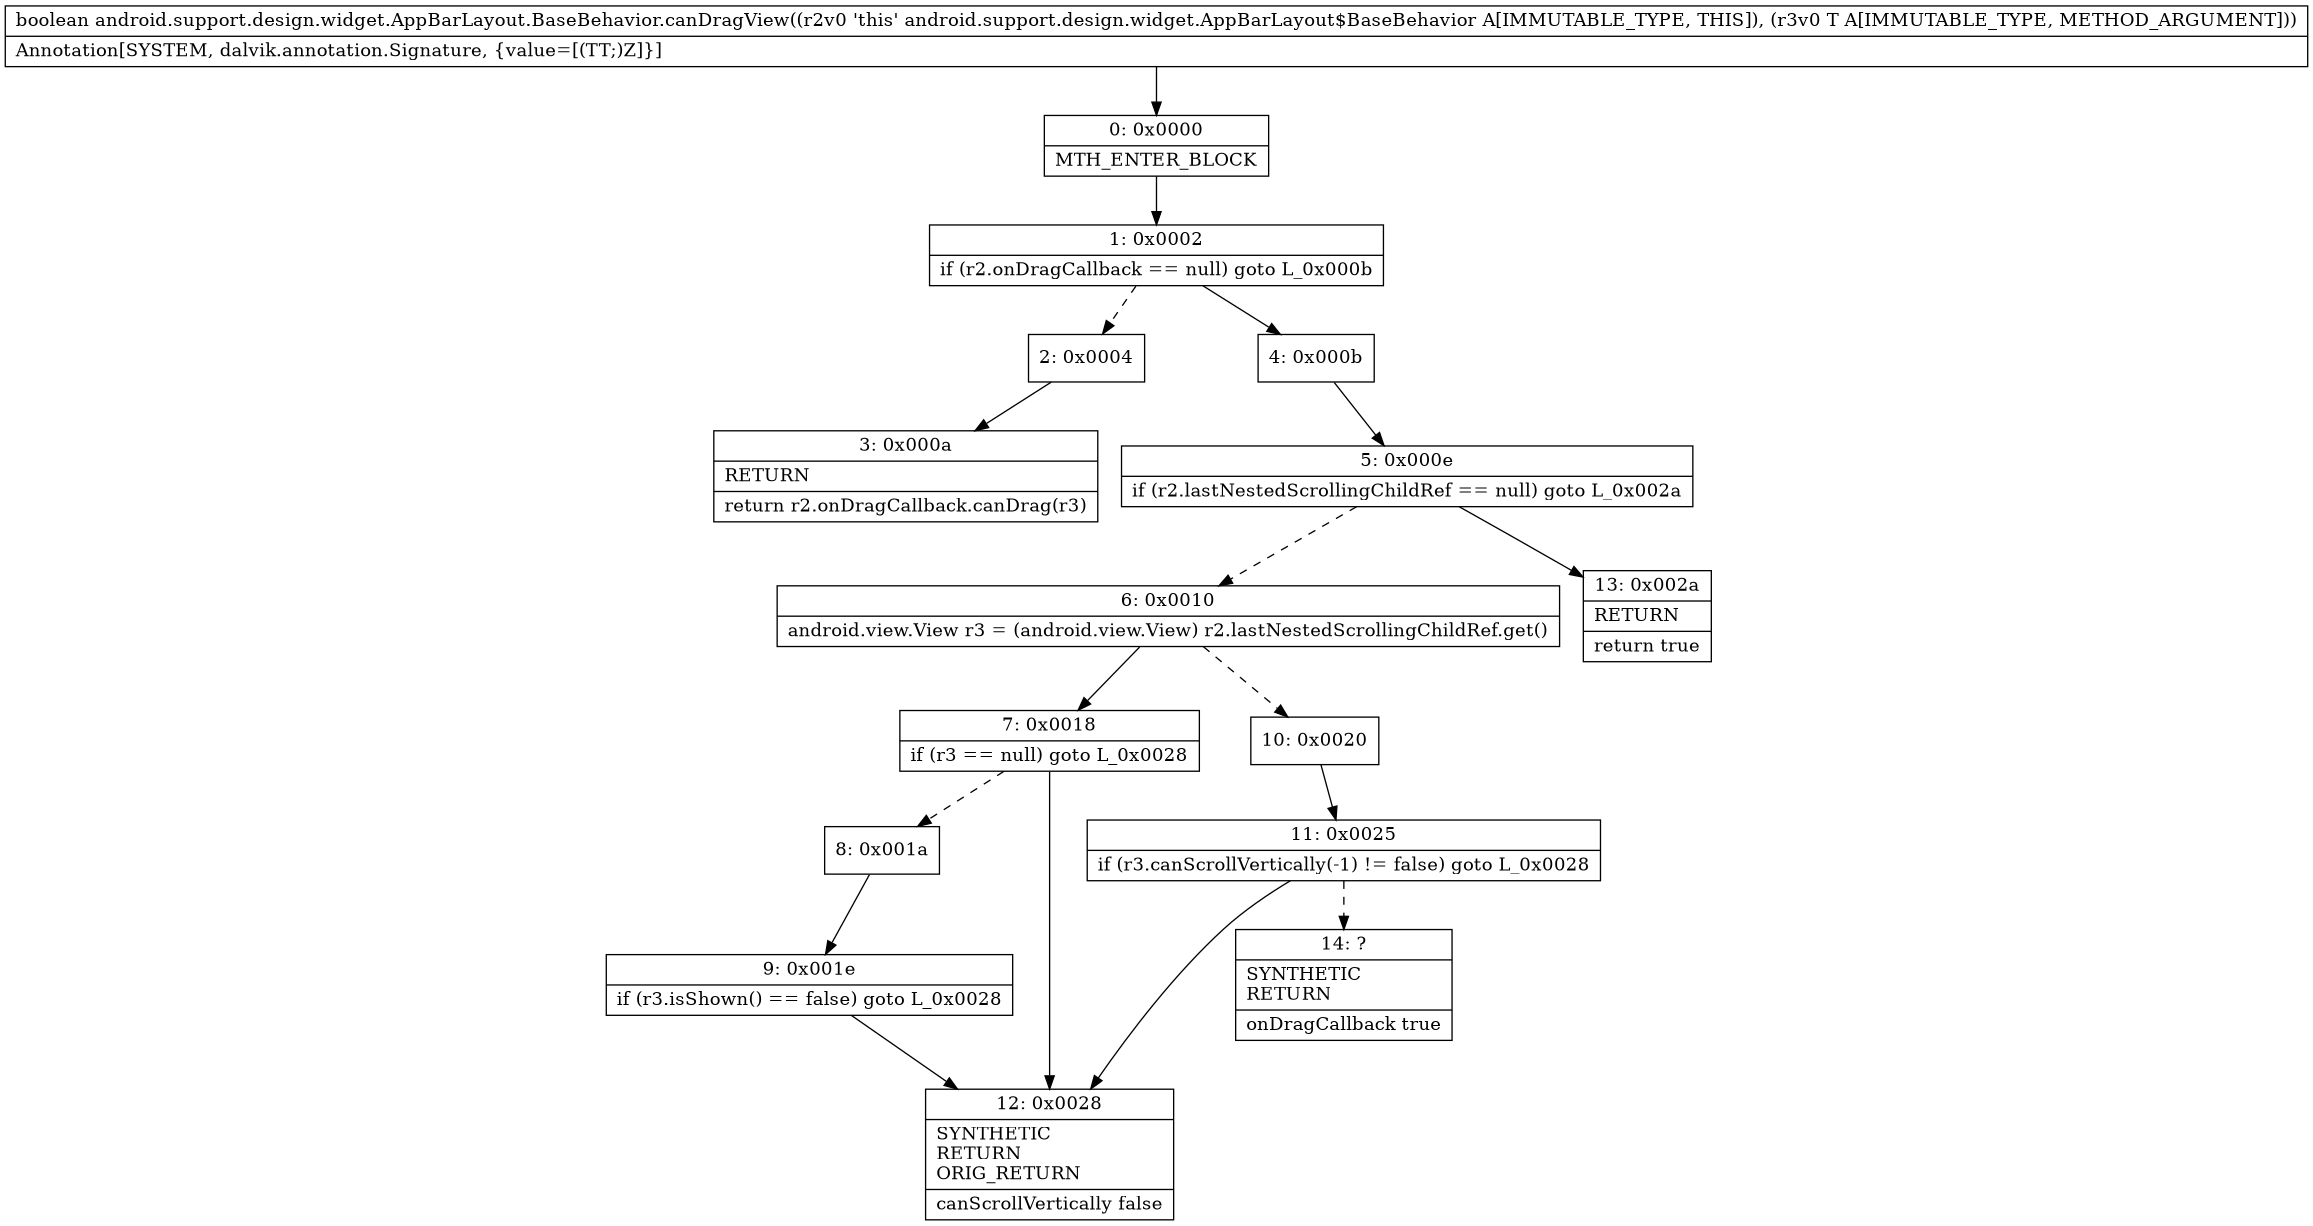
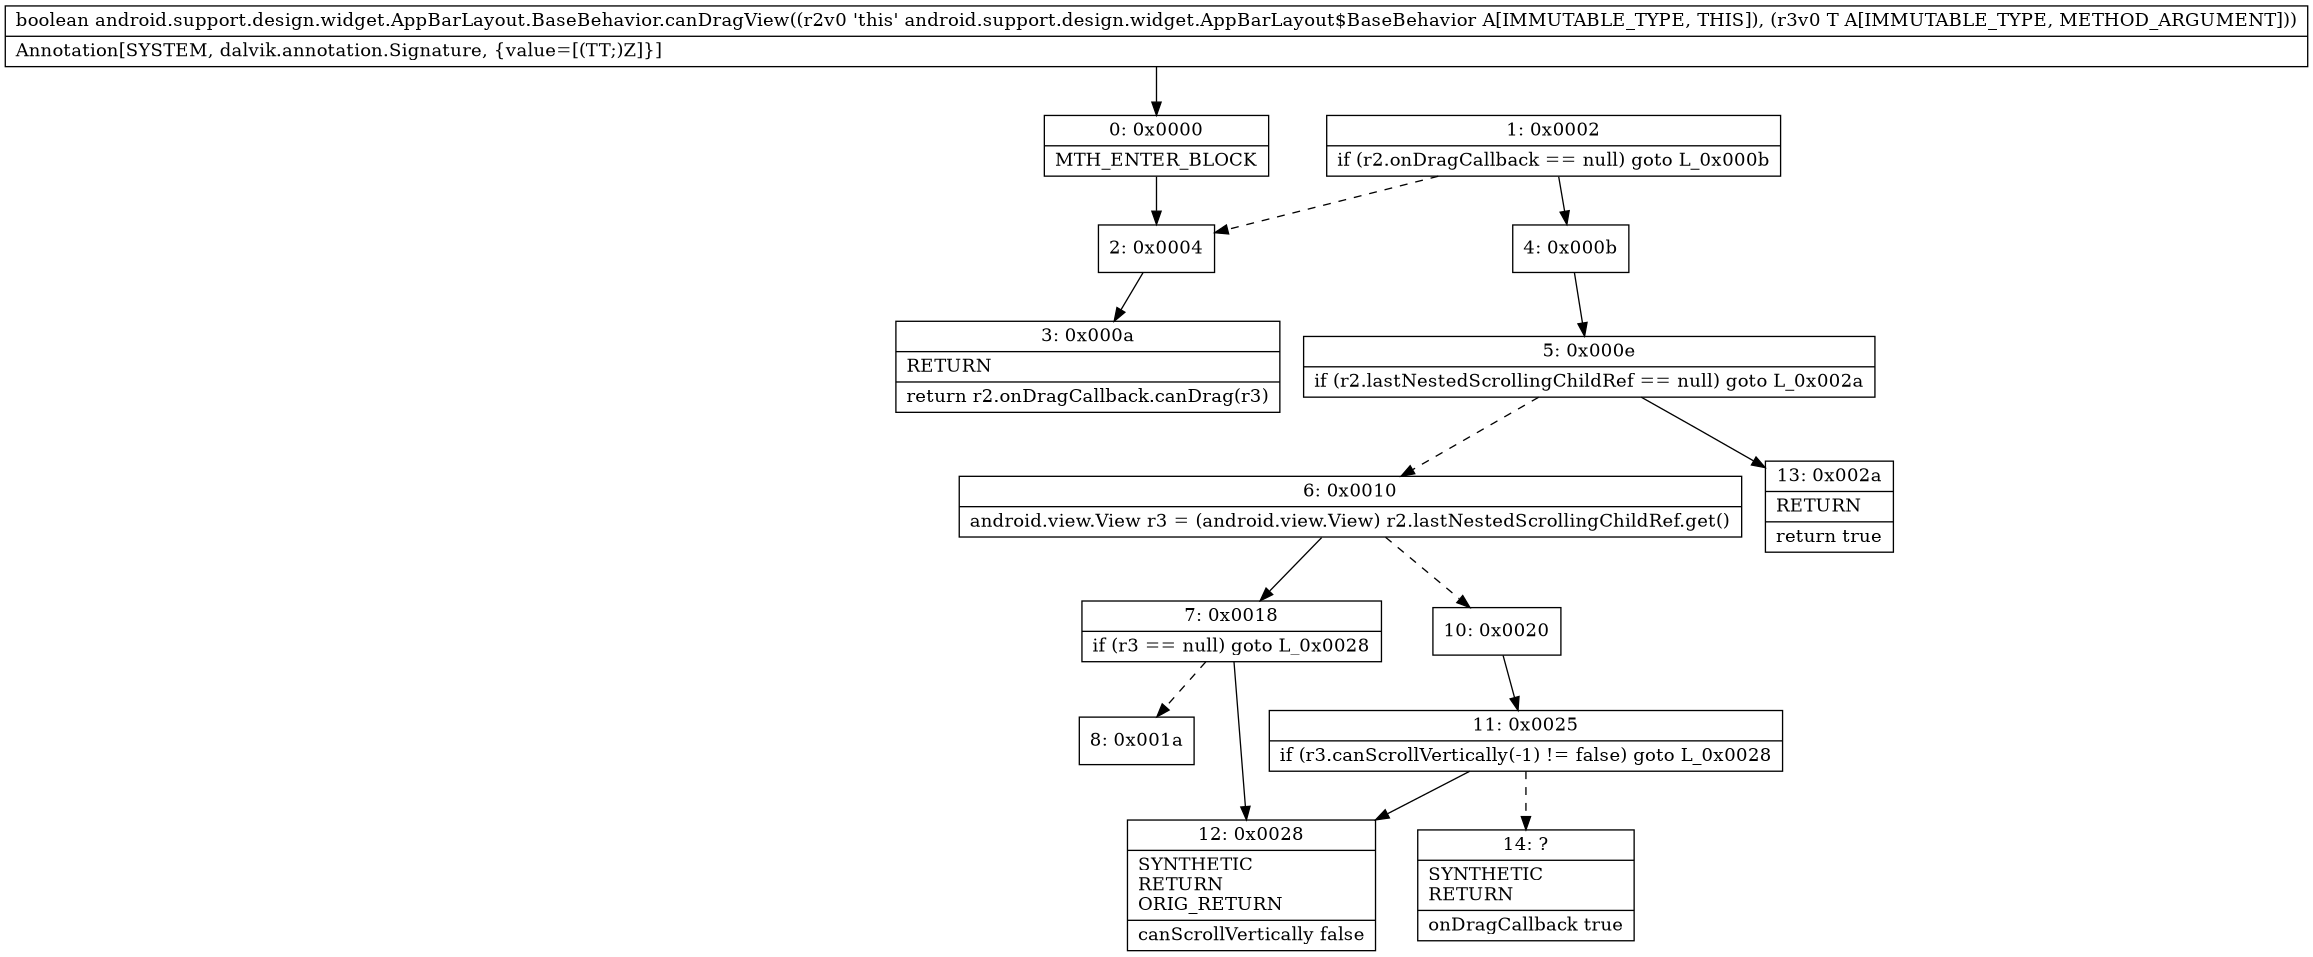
(1156, 194) -> (1156, 194)
(809, 985) -> none
